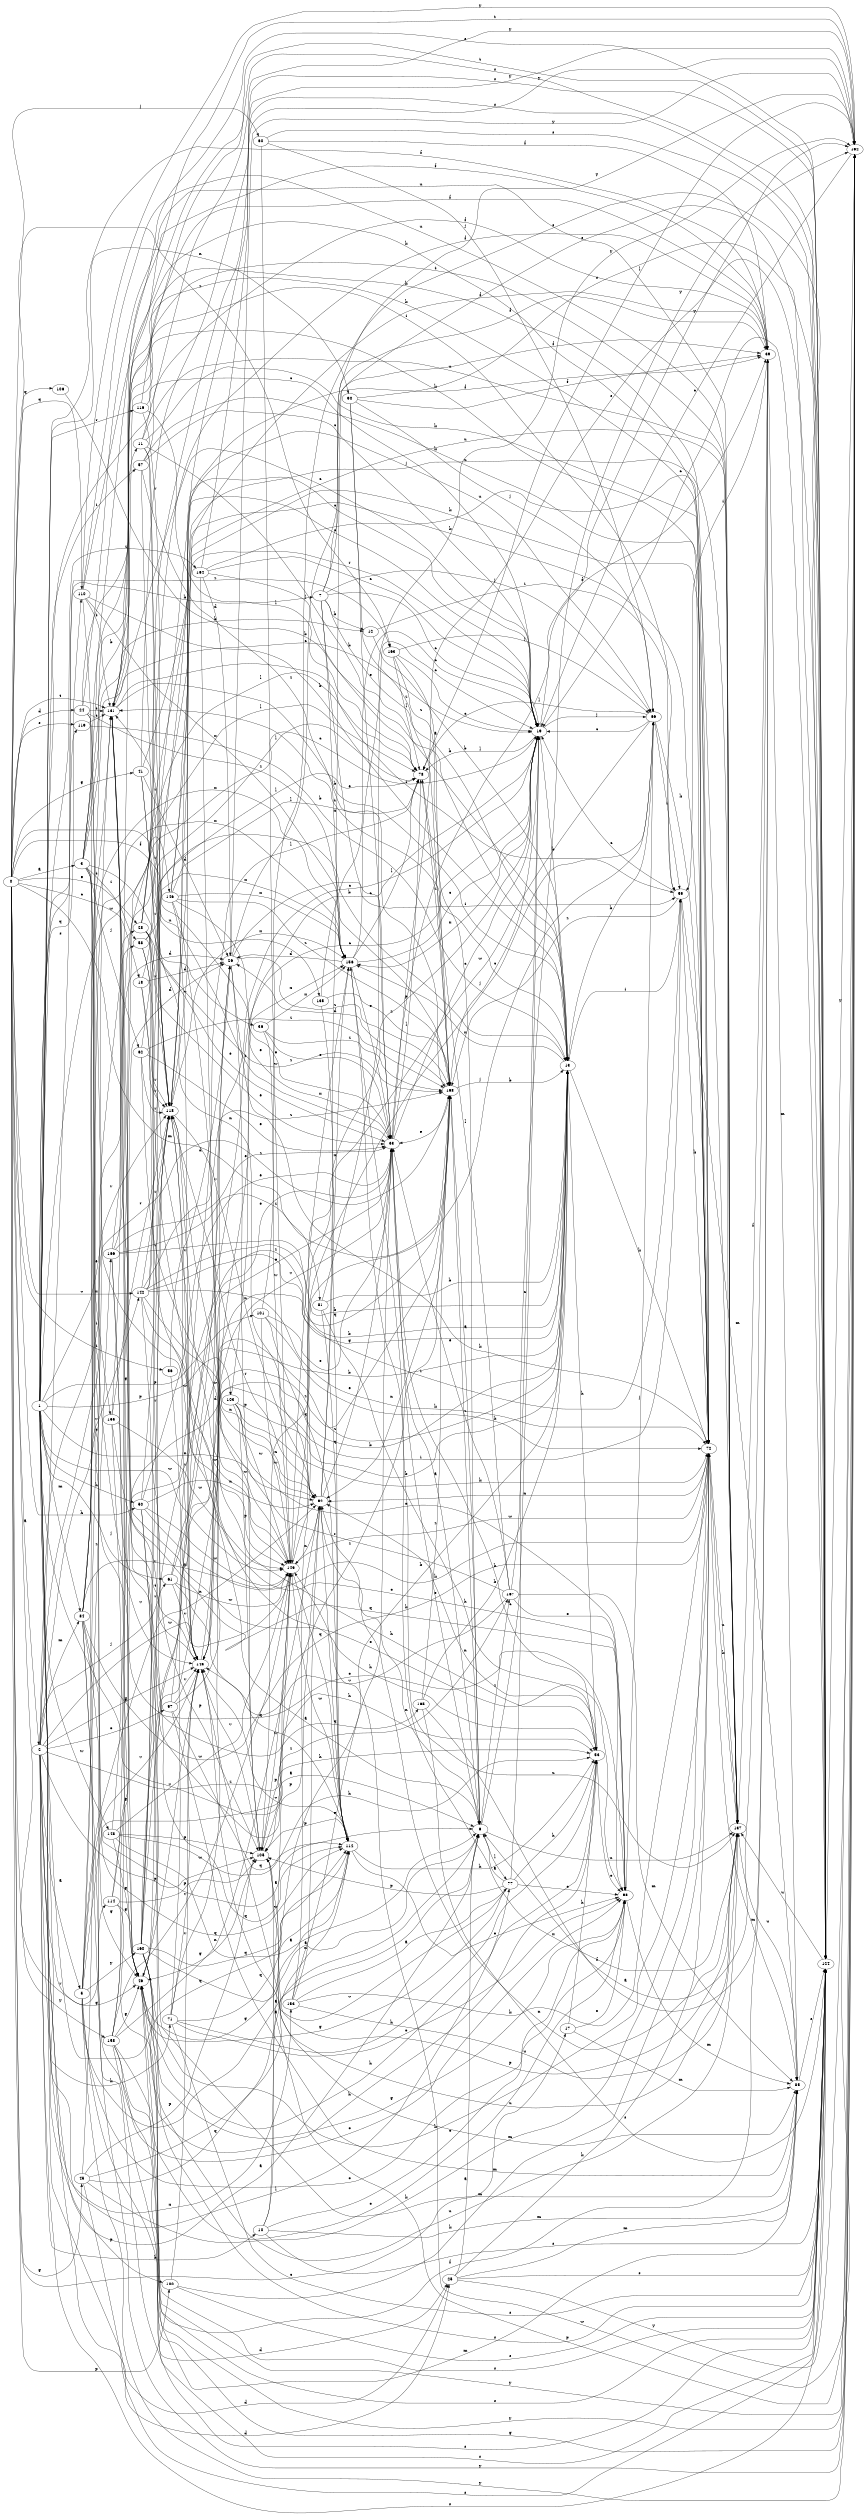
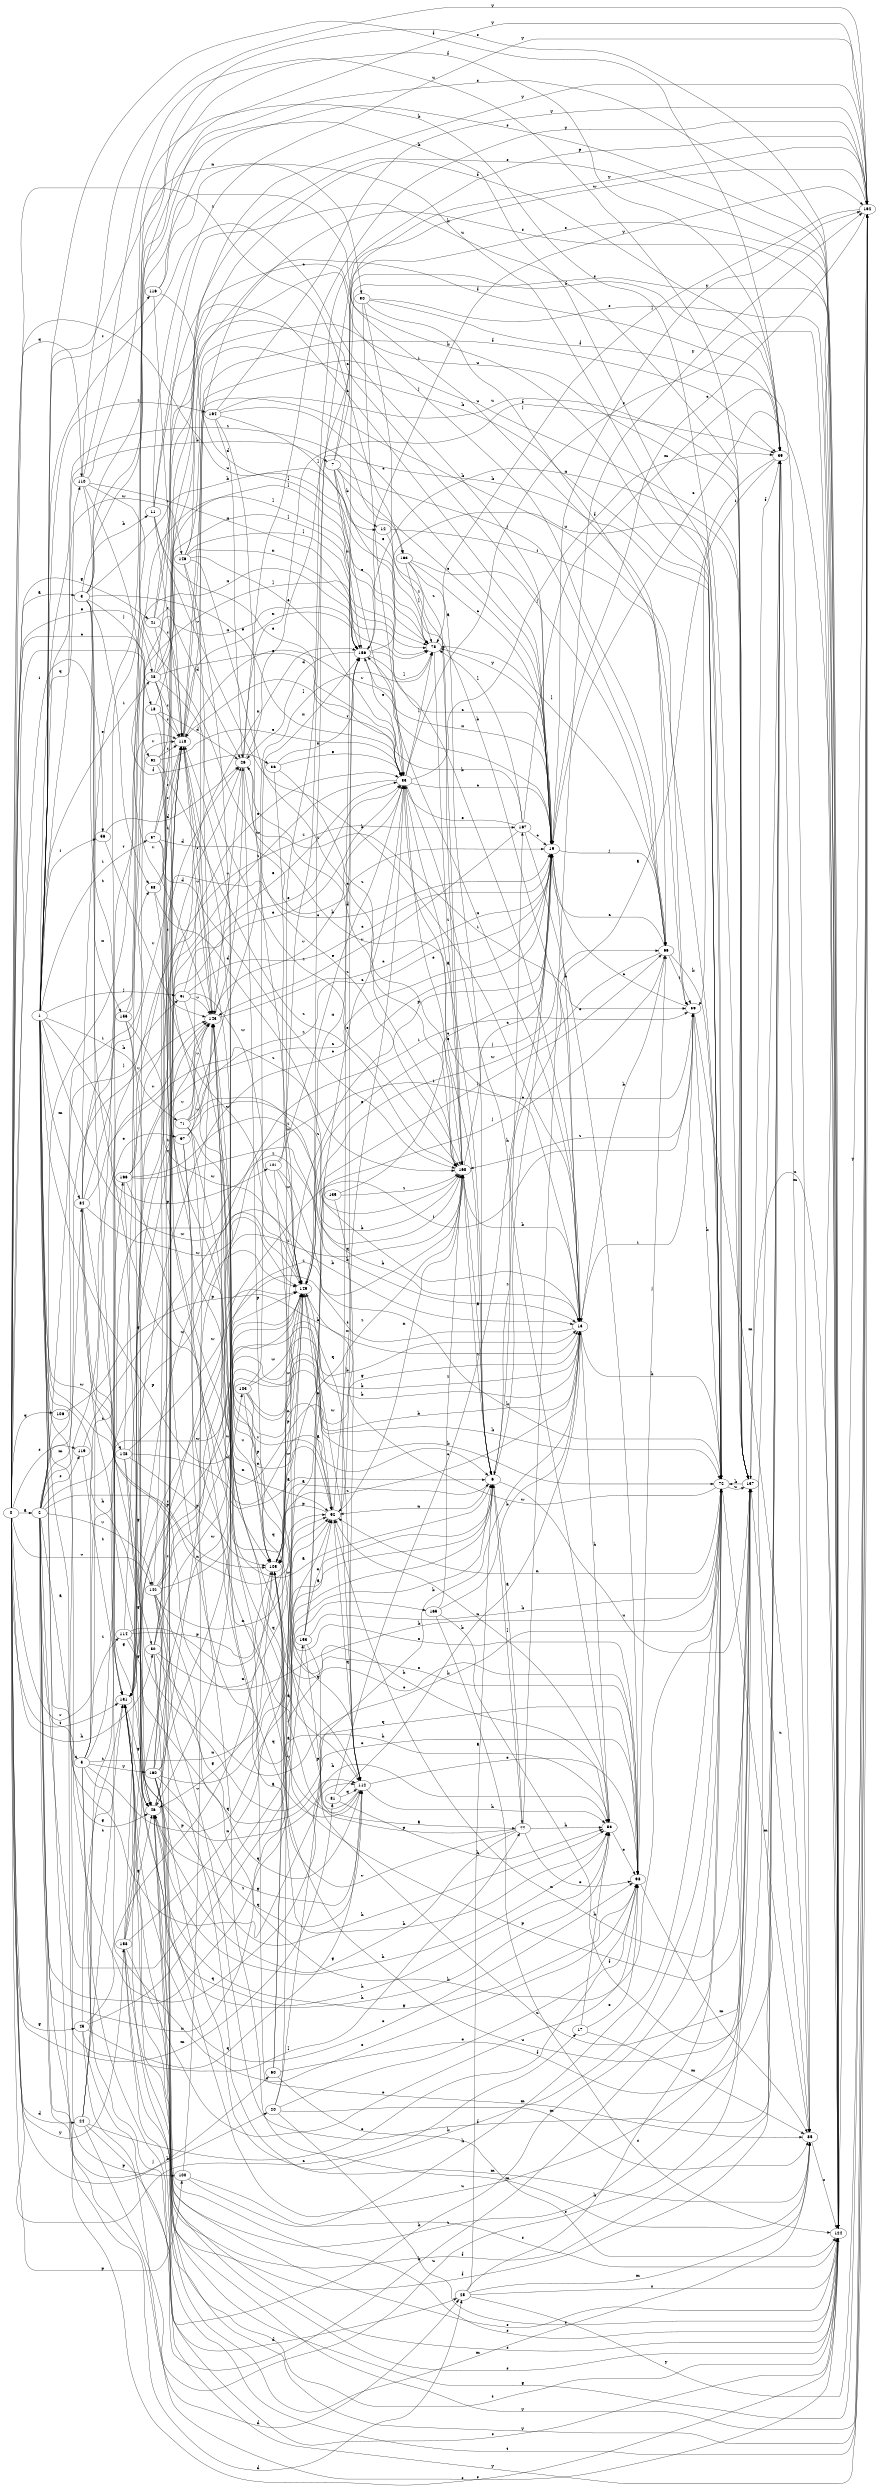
(480, 750) -> (493, 663)
none -> (50, 876)
(163, 923) -> (31, 334)
(261, 2230) -> (273, 2110)
